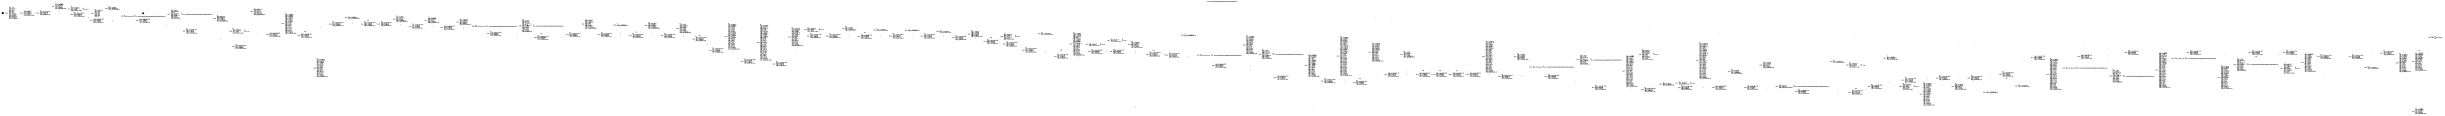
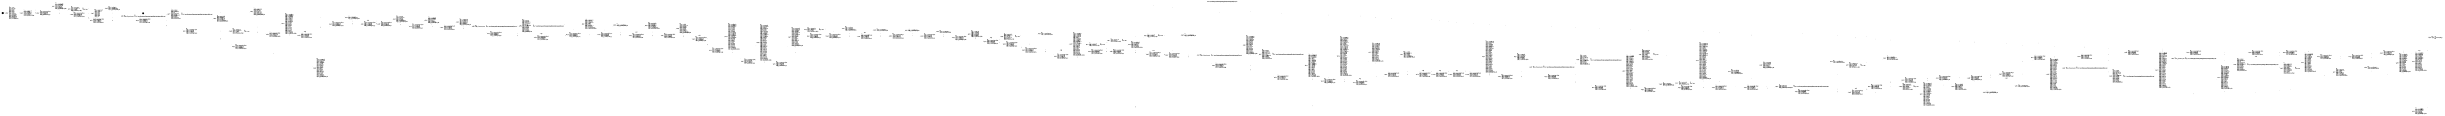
none -> (1153, 36)
none -> (2340, 72)
